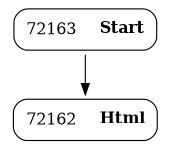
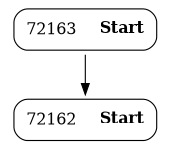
(123, 119) -> (122, 119)
